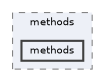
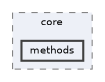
(52, 23) -> (52, 23)
